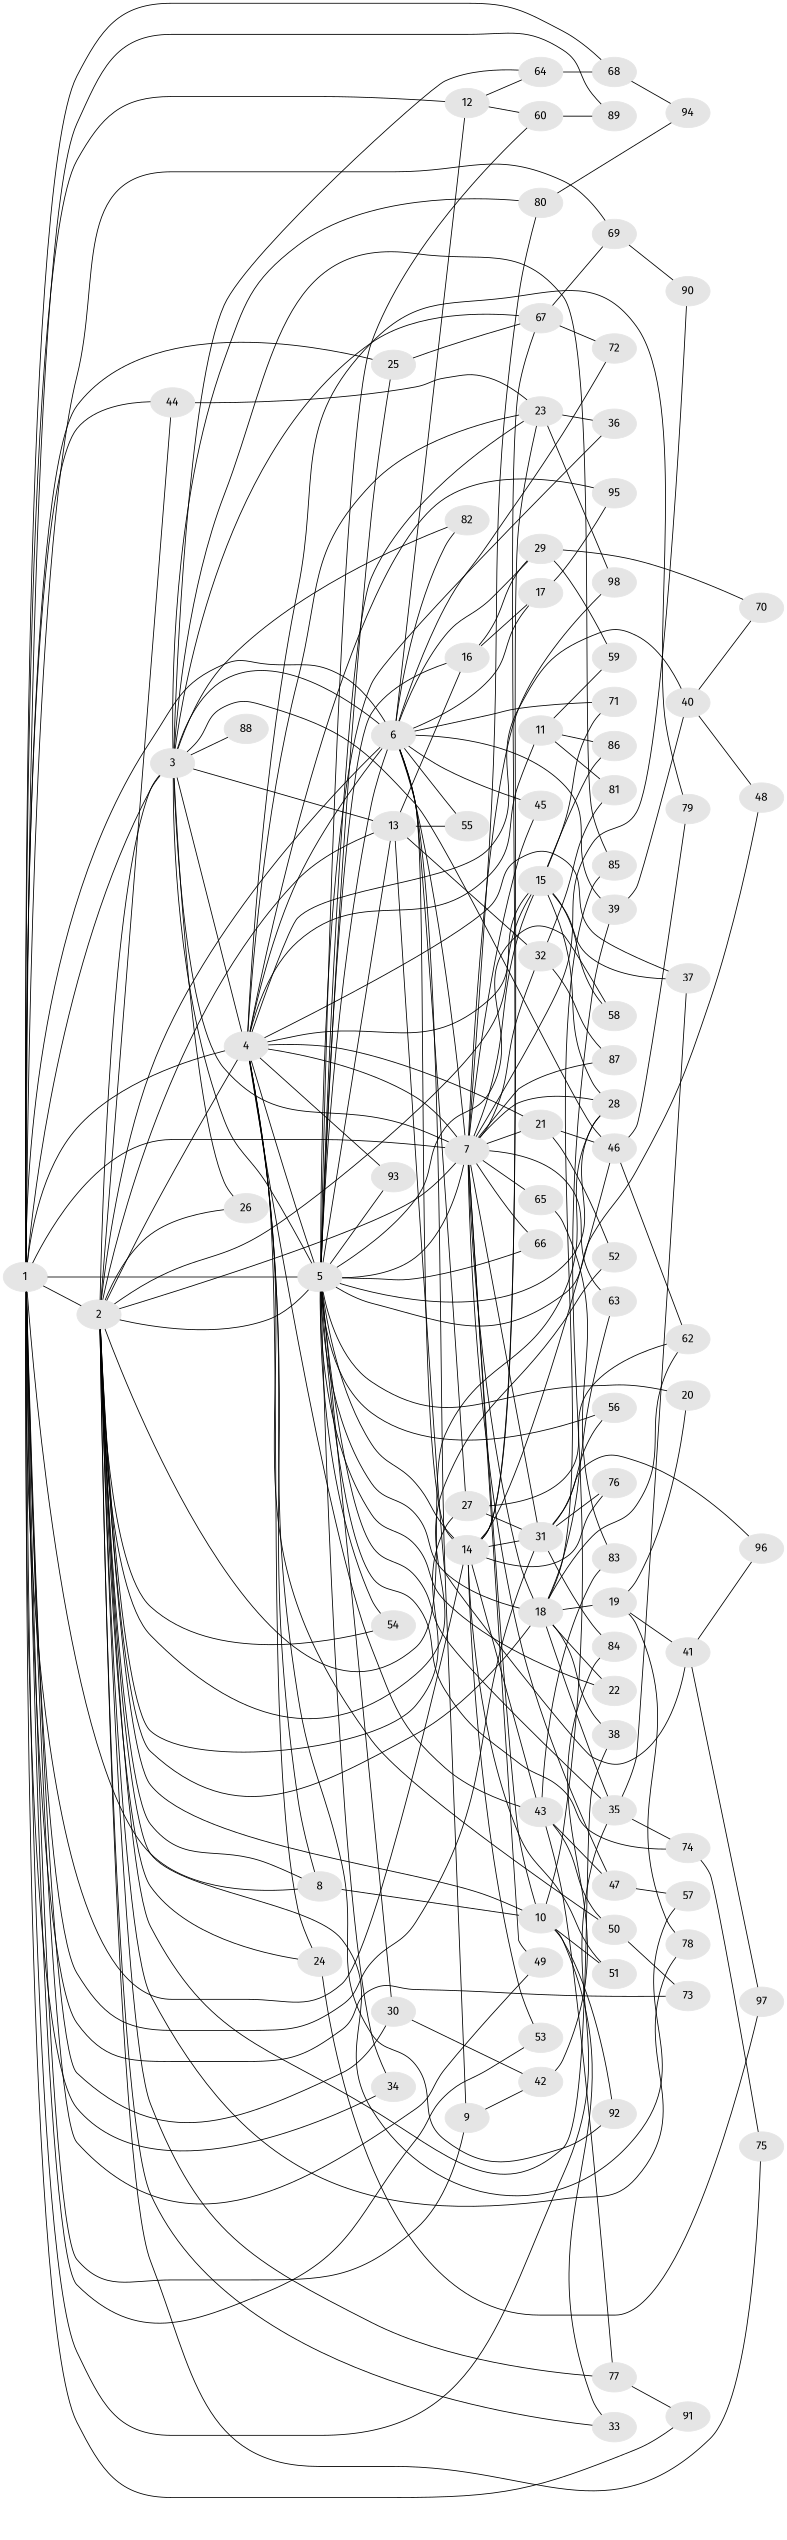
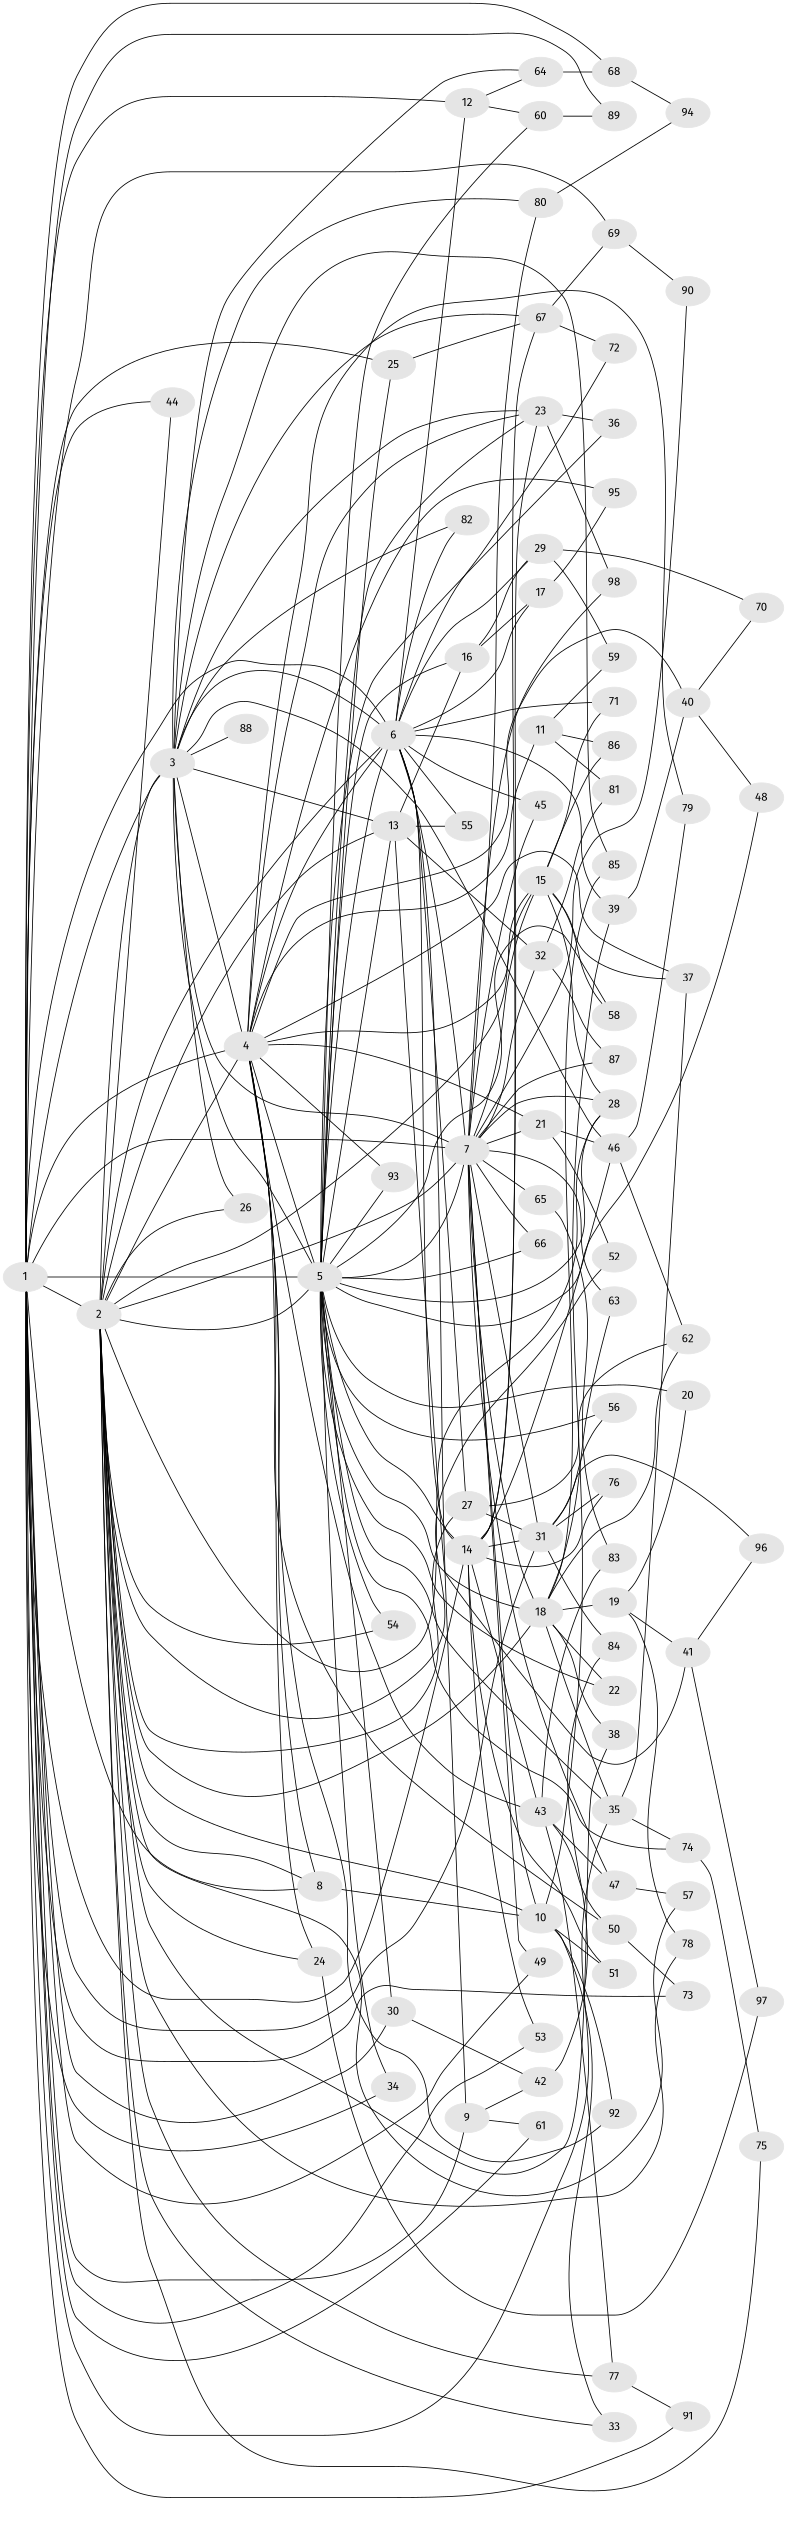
(374, 393) -> (298, 524)
(371, 1076) -> none
none -> (541, 2126)
